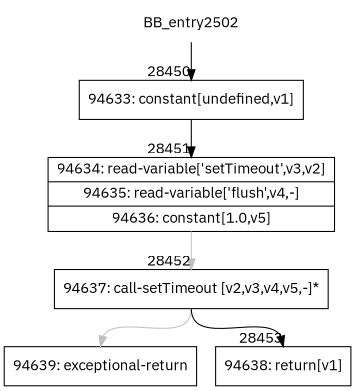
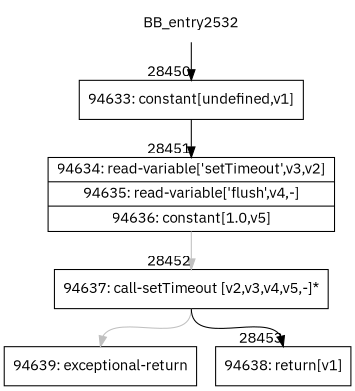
(191, 23) -> (191, 23)
